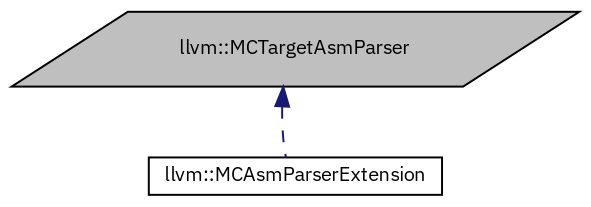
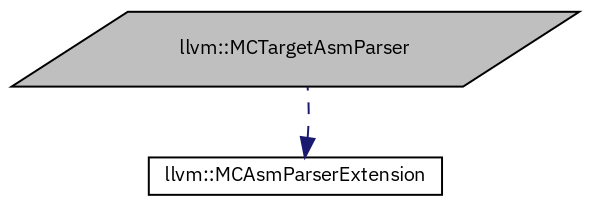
(283, 132) -> (309, 112)
